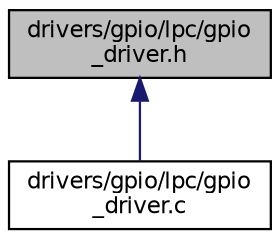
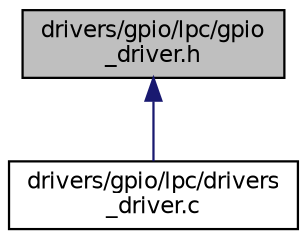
(140, 195) -> (153, 195)
